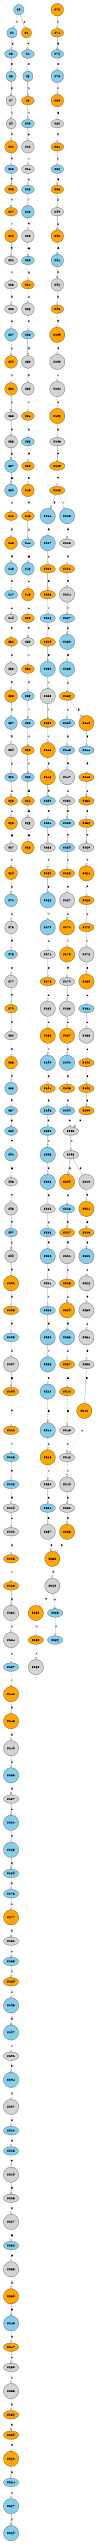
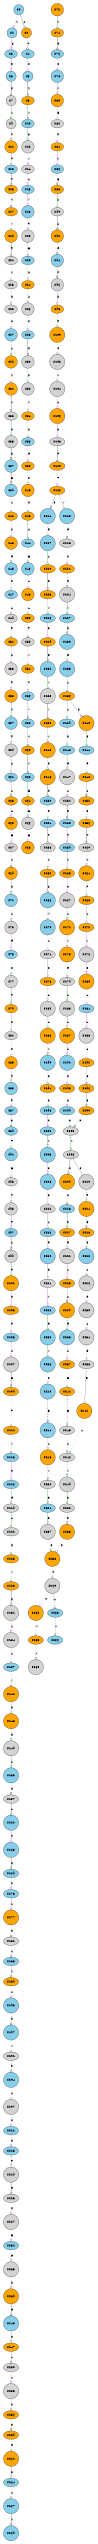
(28, 629) -> (28, 629)
